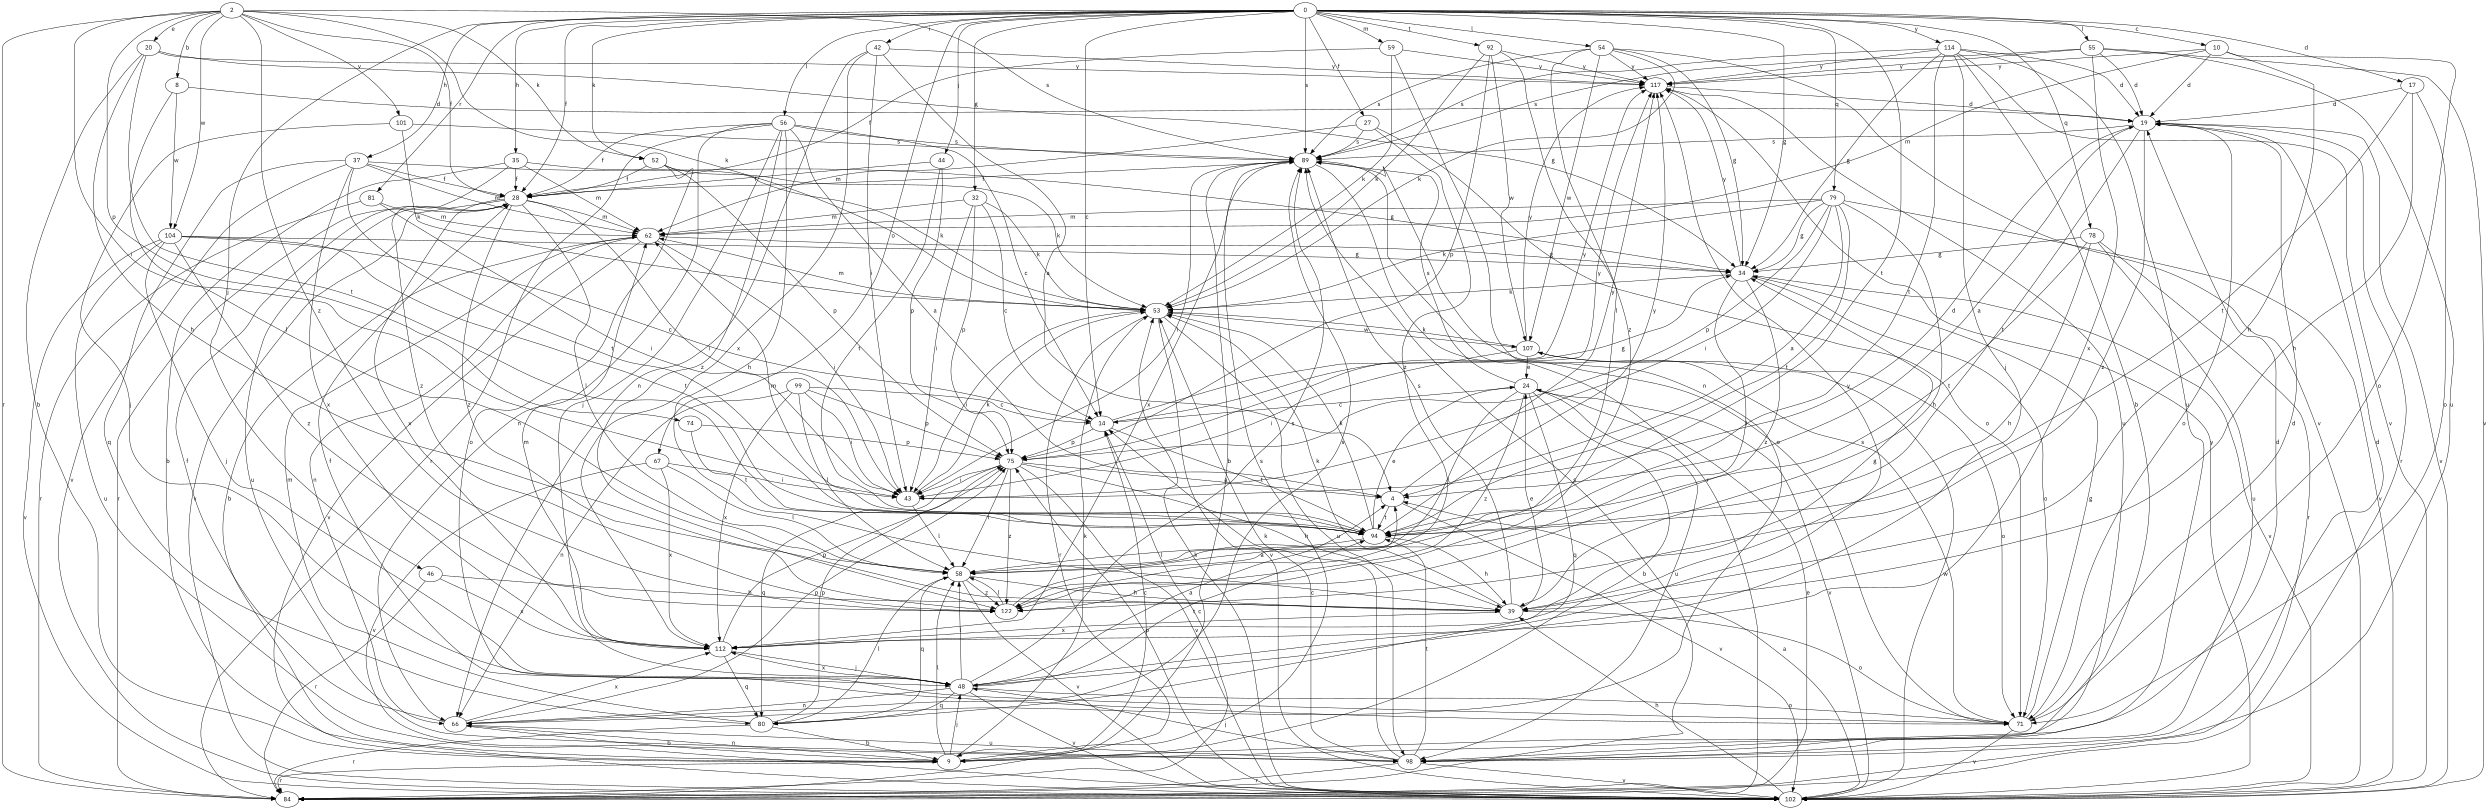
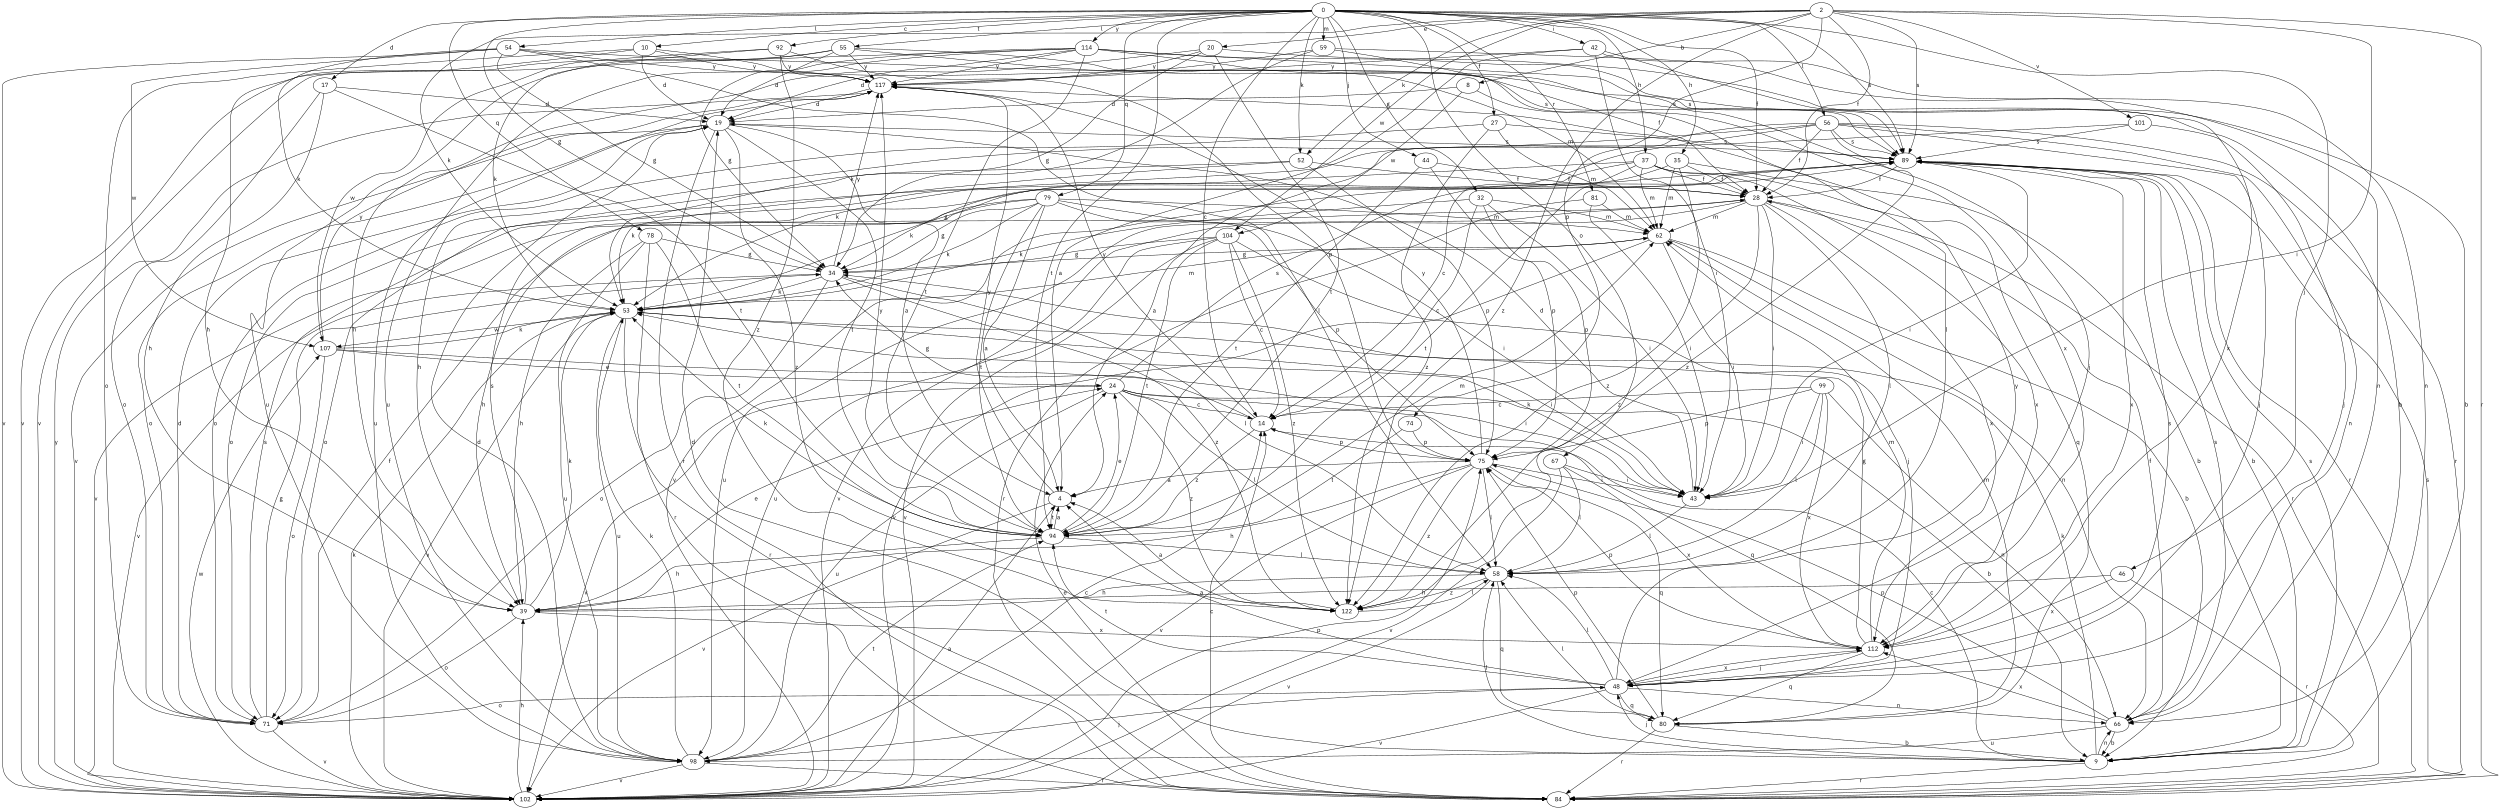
(1262, 480) -> (1197, 480)
none -> (1056, 520)
